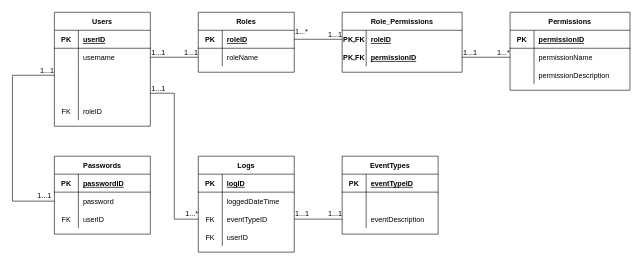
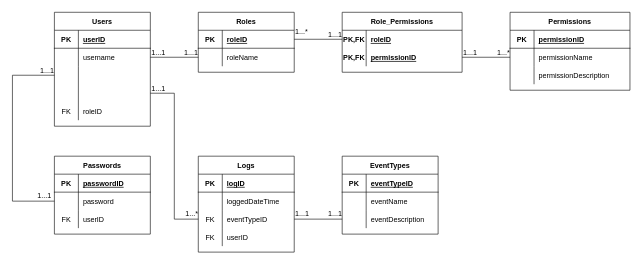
none -> (402, 201)
